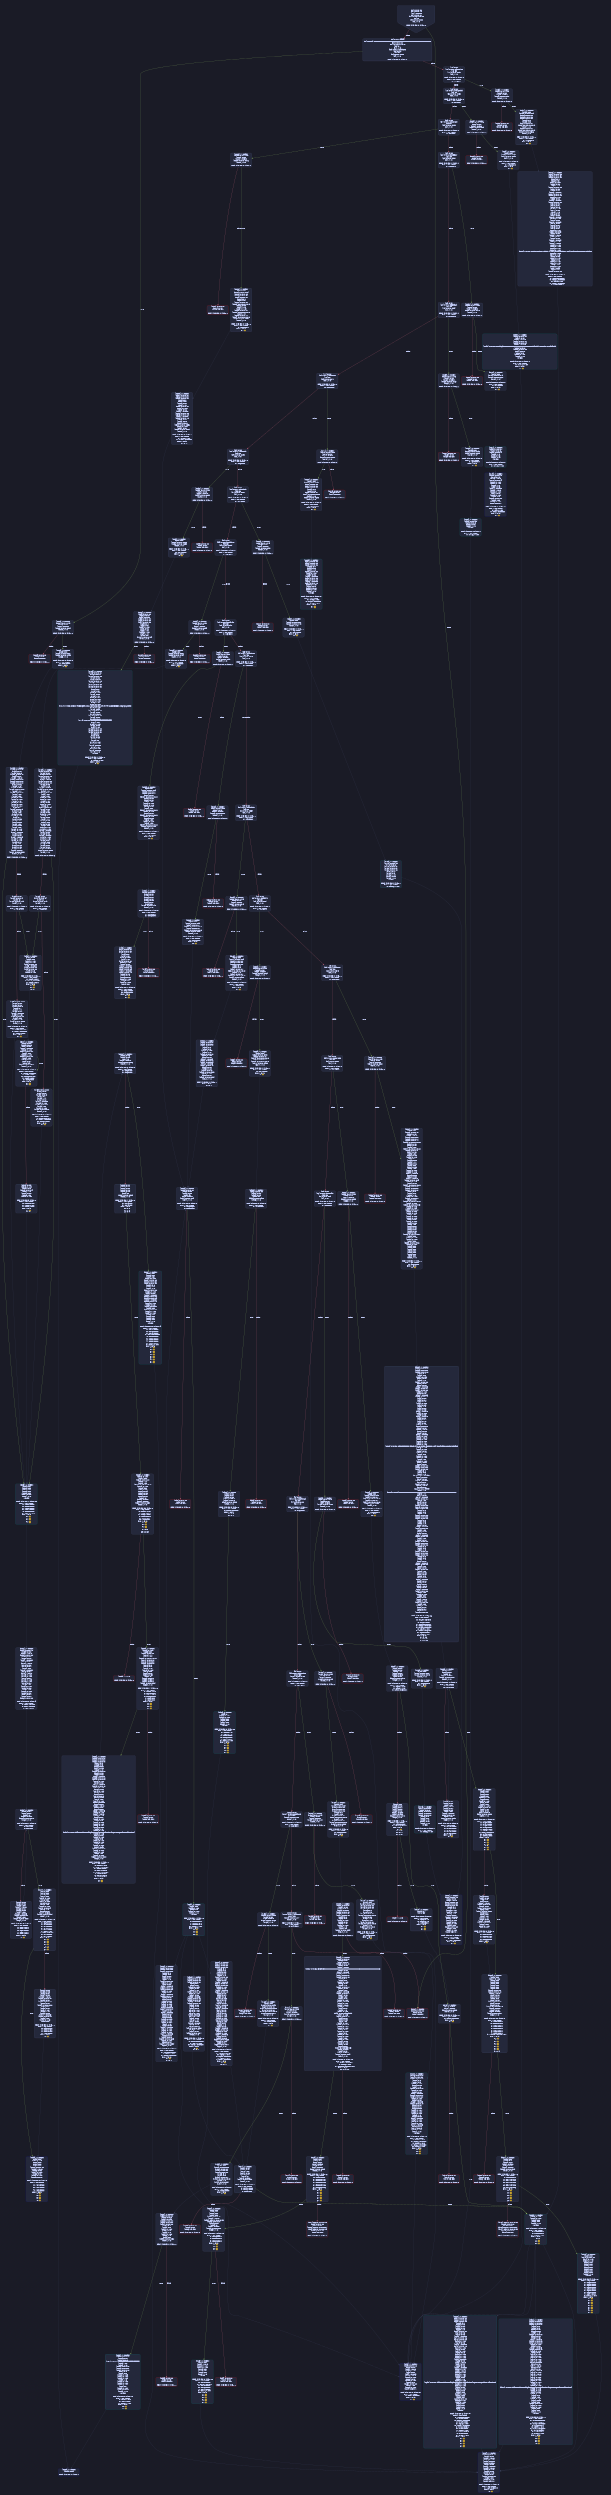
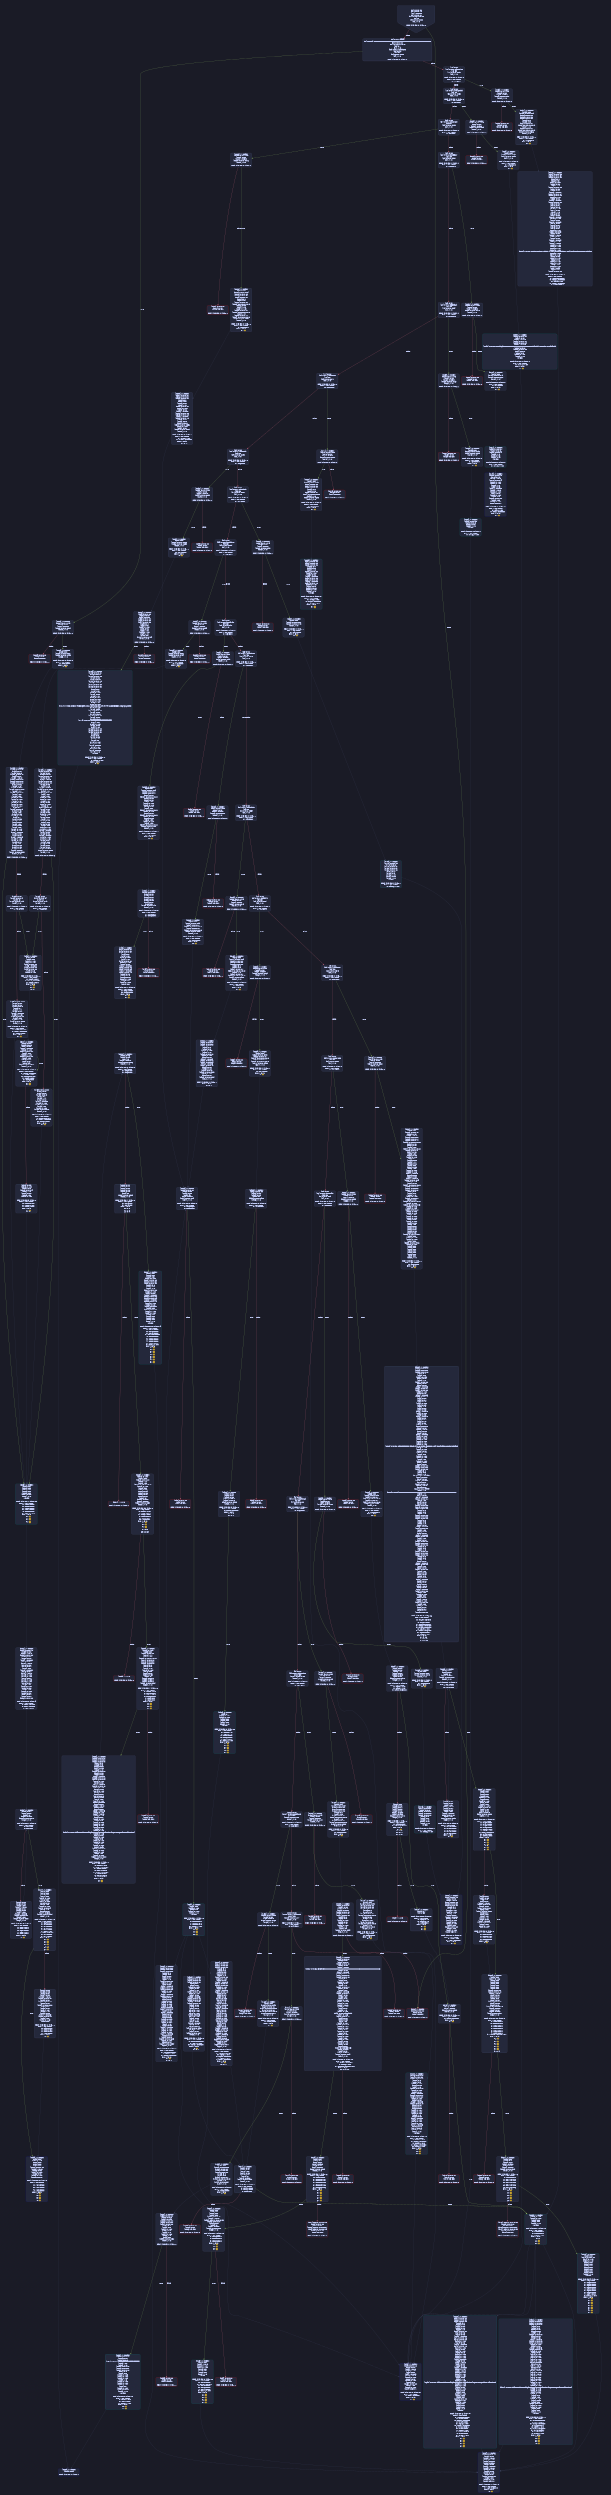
none -> (119, 1504)
